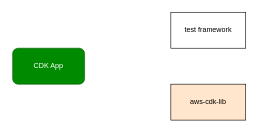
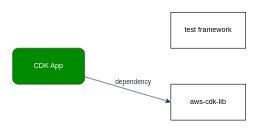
none -> (126, 89)
(208, 102) -> (208, 102)
